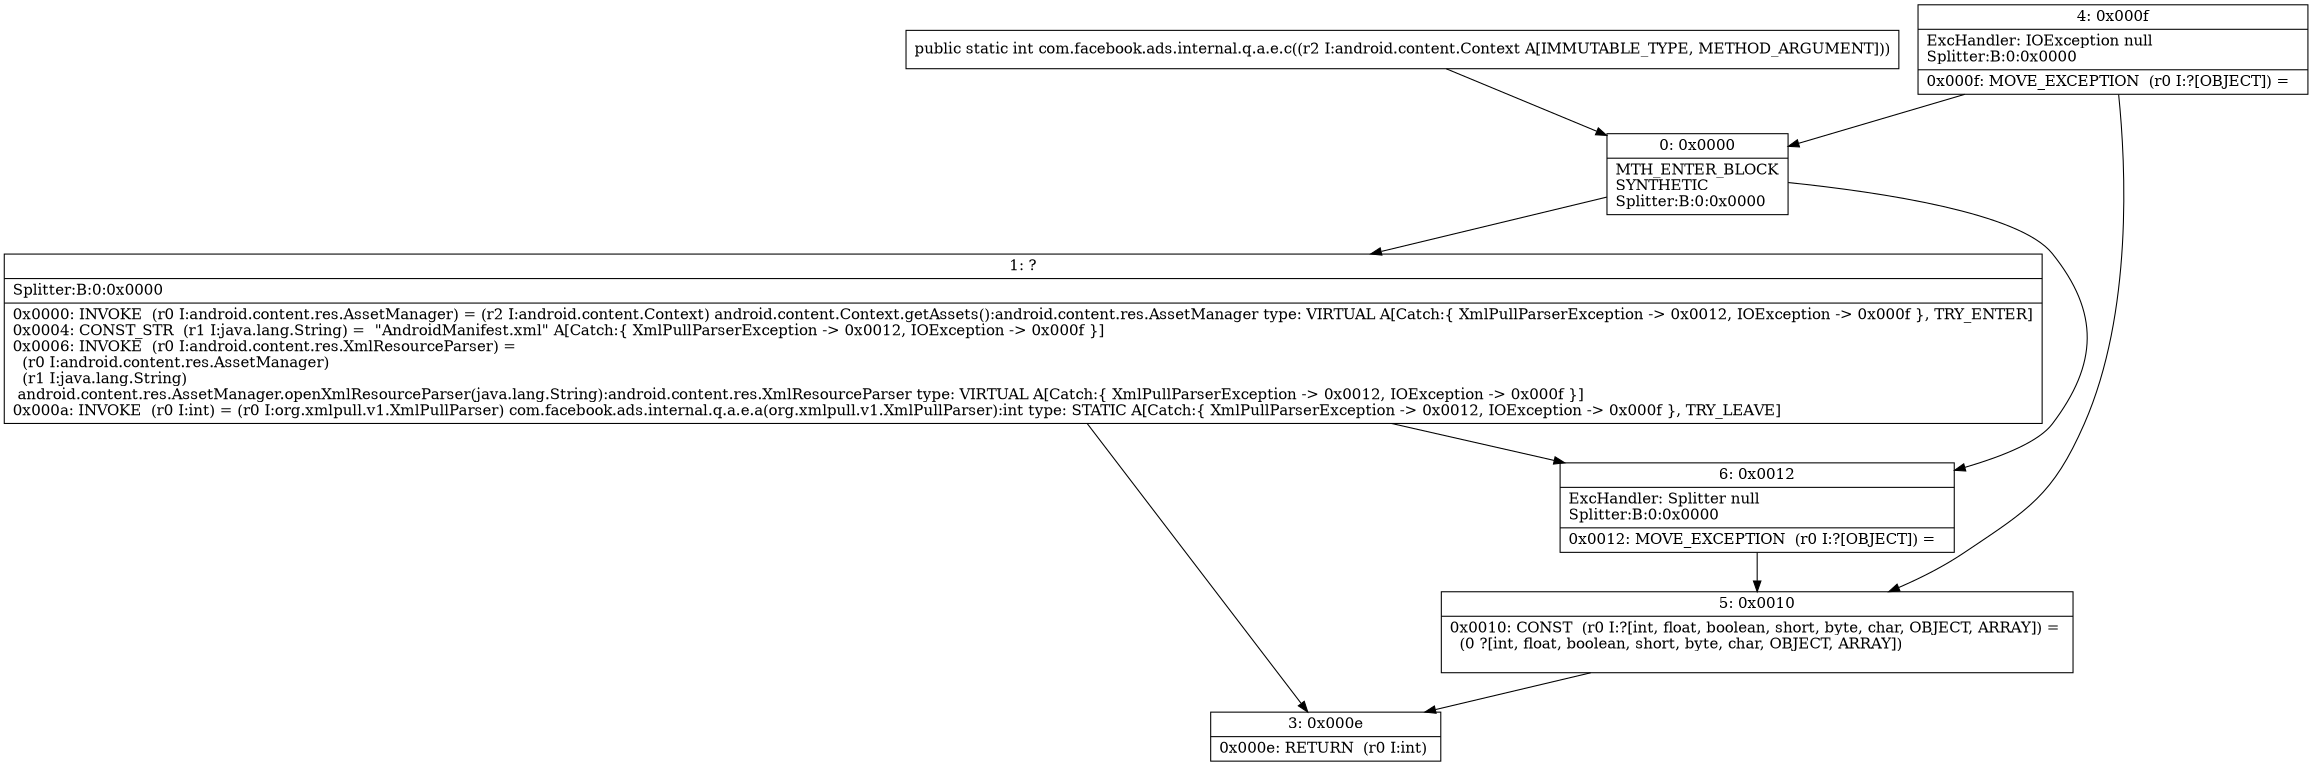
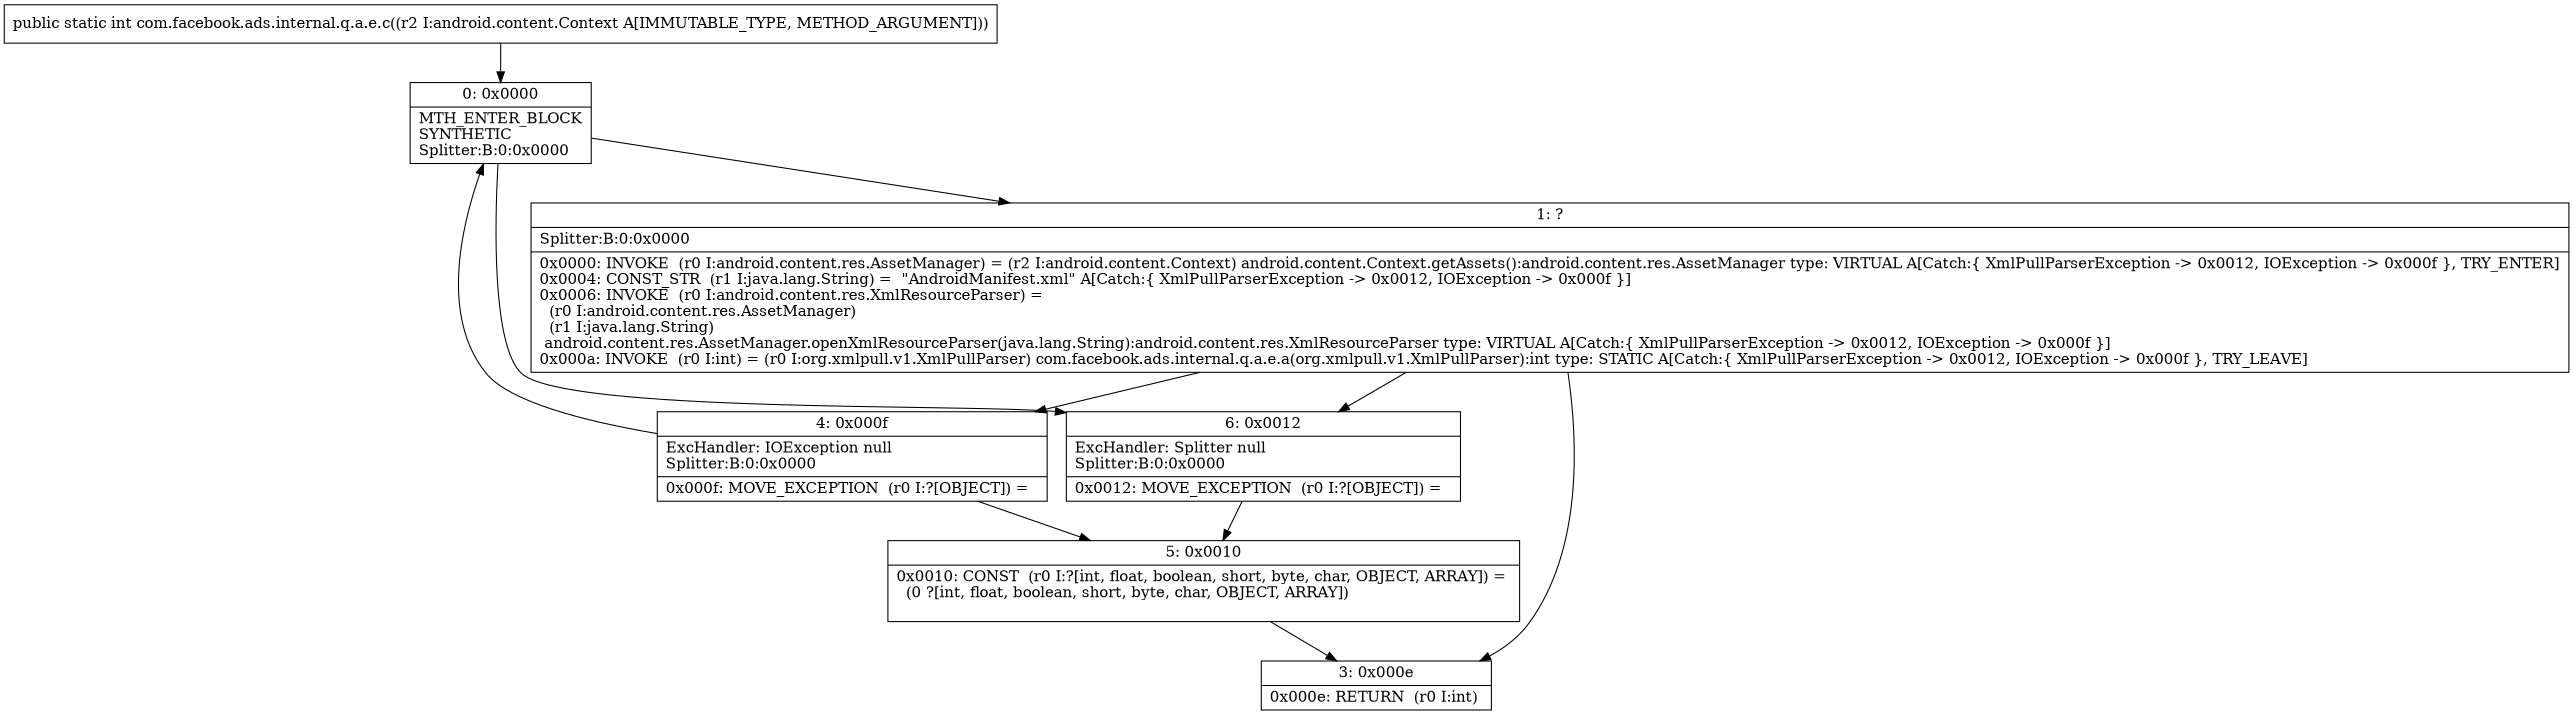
none -> (1123, 391)
